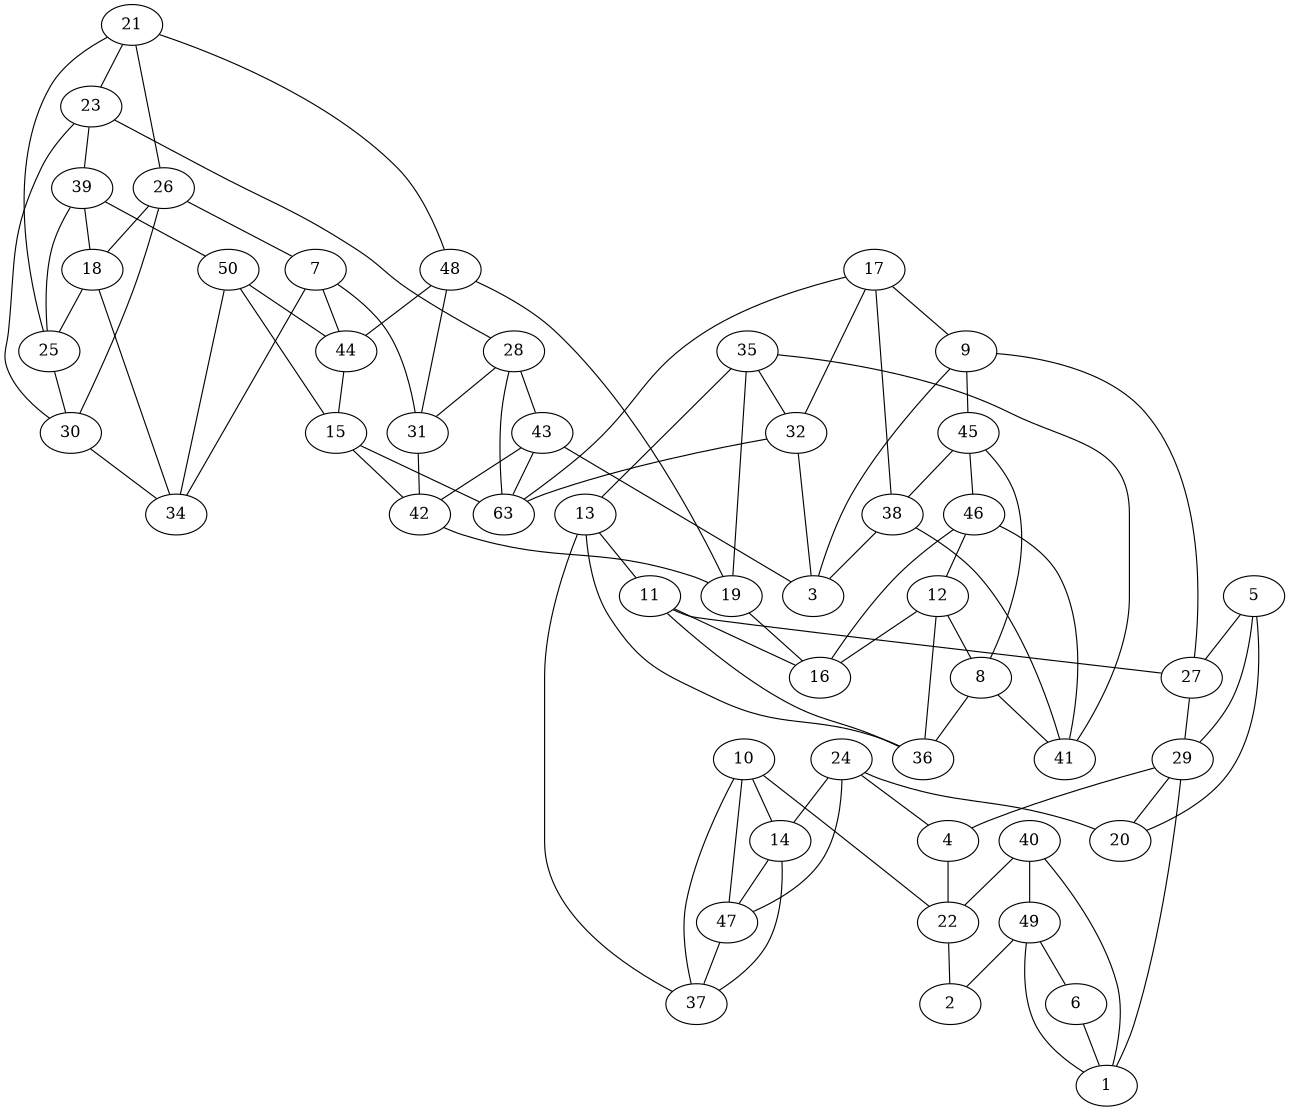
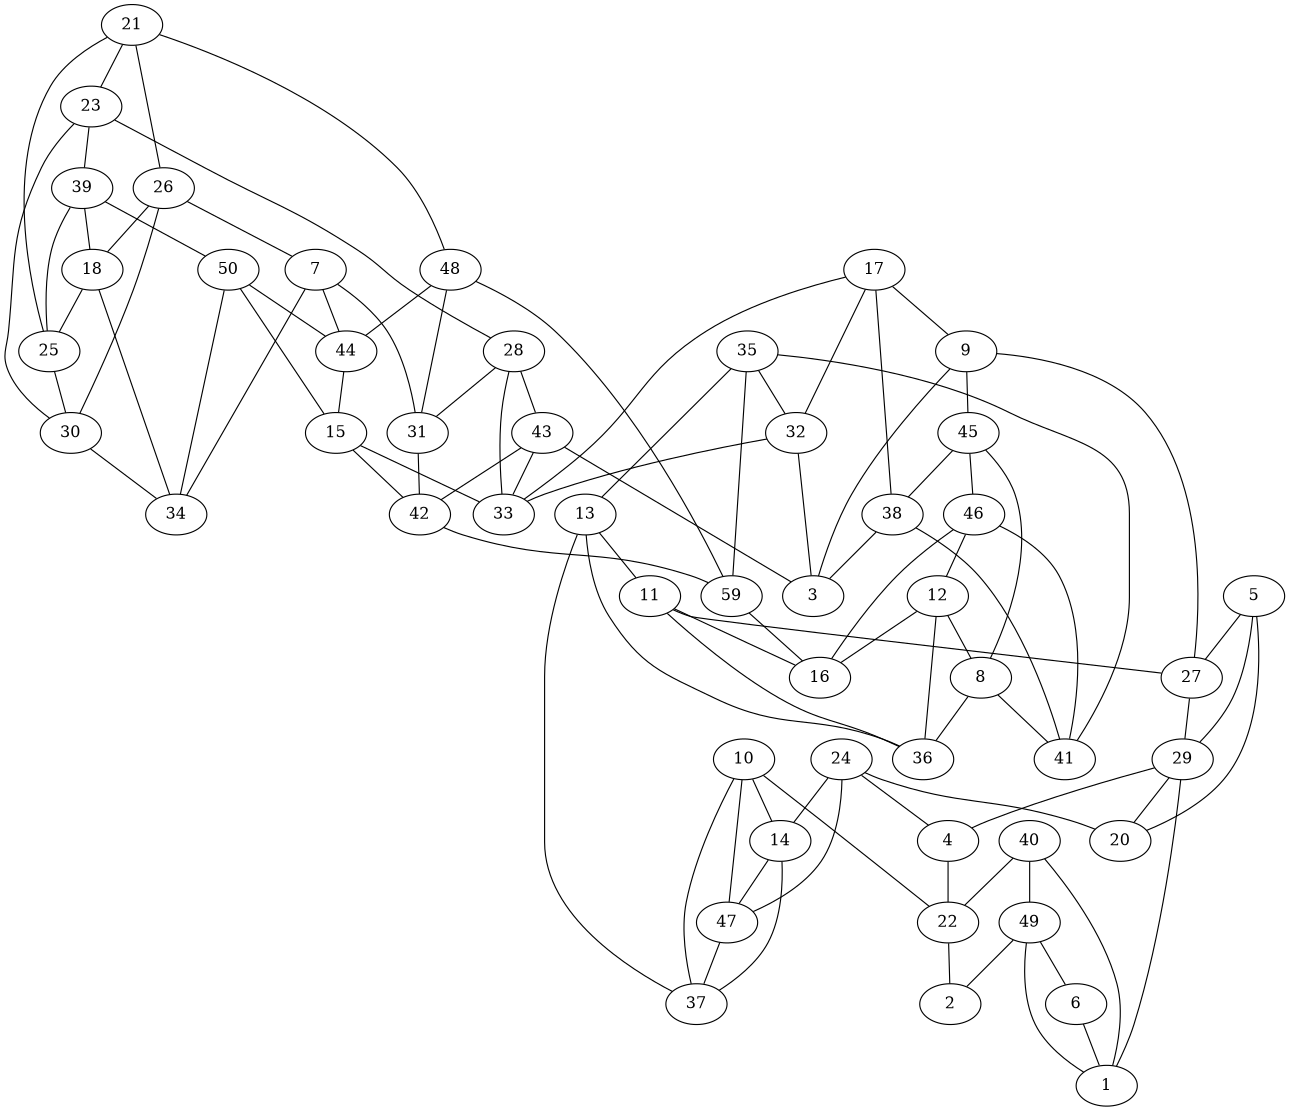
(504, 515) -> (504, 515)
(732, 596) -> (732, 596)
